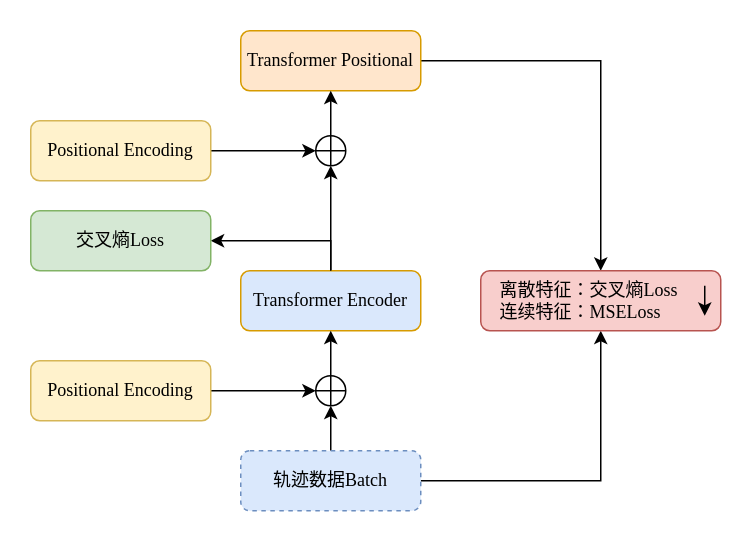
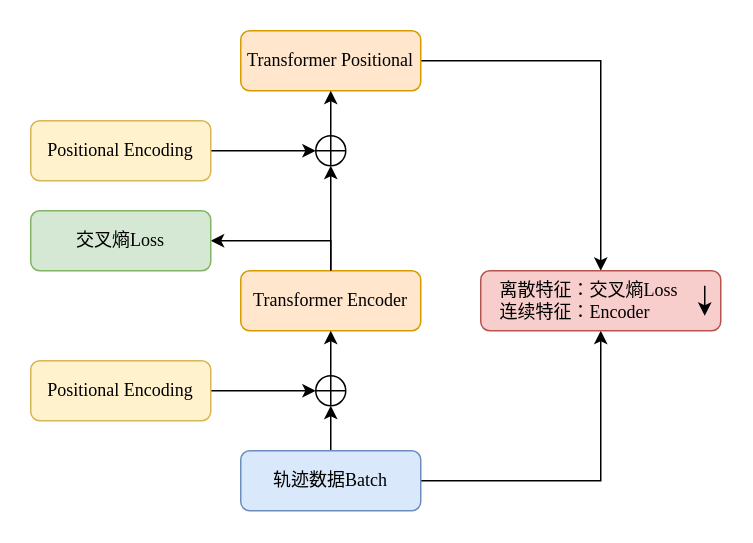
(331, 301) -> (331, 301)
(592, 301) -> (592, 301)
(331, 481) -> (331, 481)
